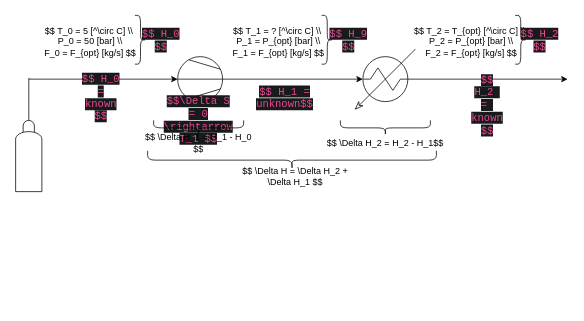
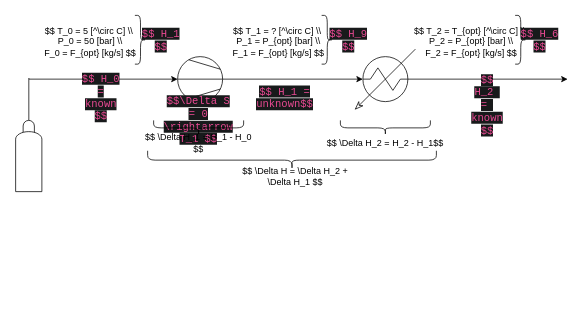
(161, 40) -> (161, 40)
(540, 40) -> (540, 40)
